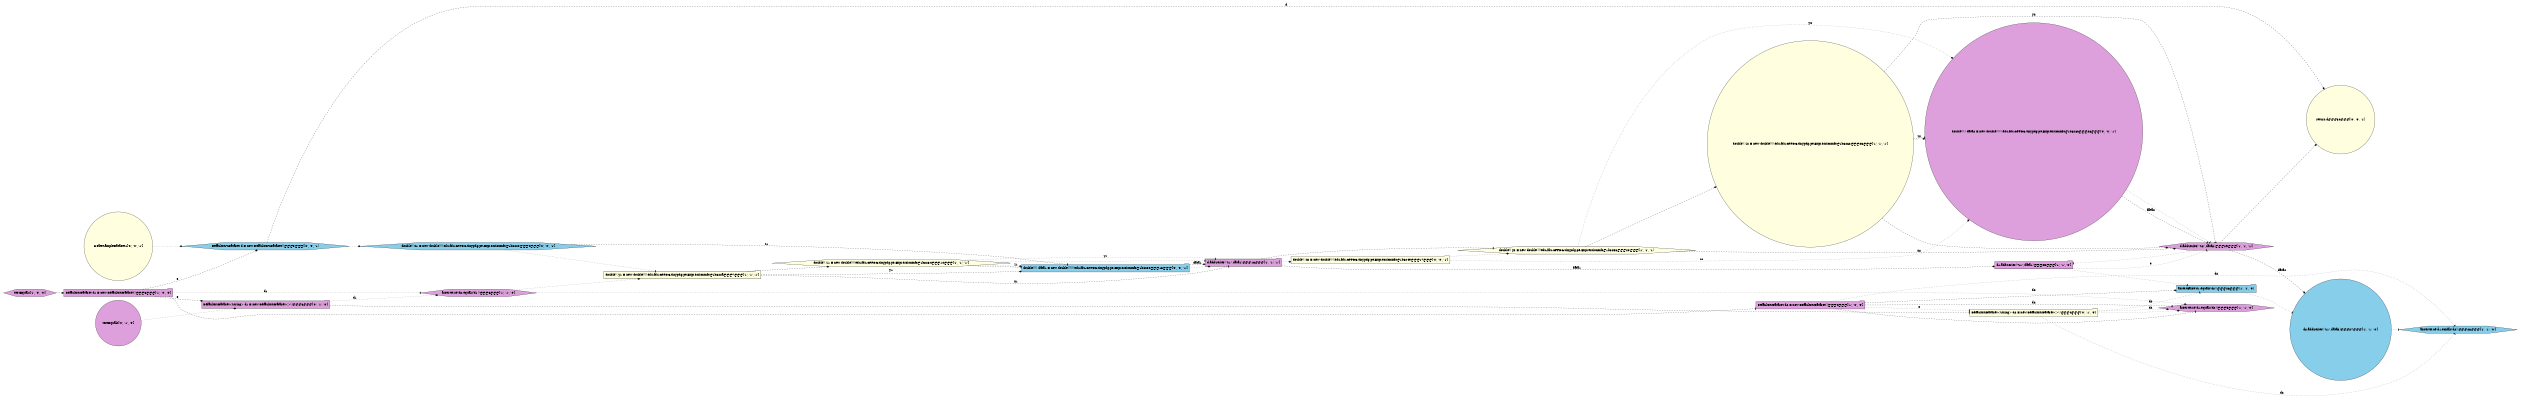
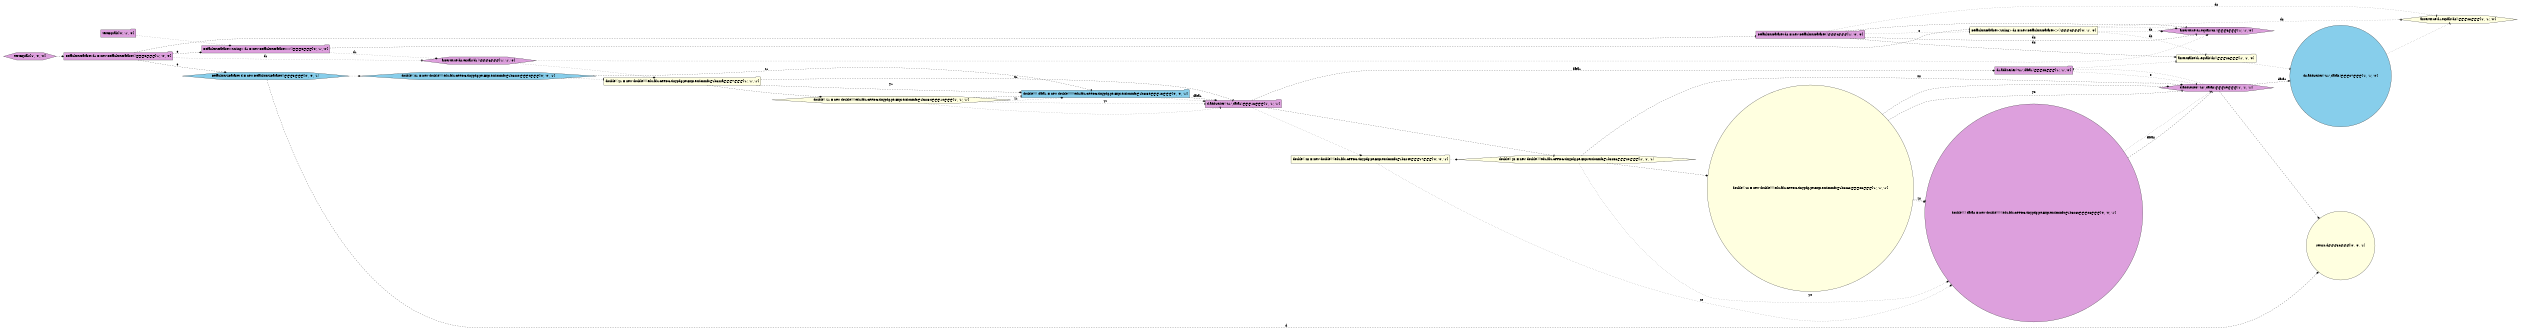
(118, 246) -> none
(2216, 289) -> (2216, 59)
(118, 323) -> (118, 34)
(2458, 330) -> (2458, 20)
